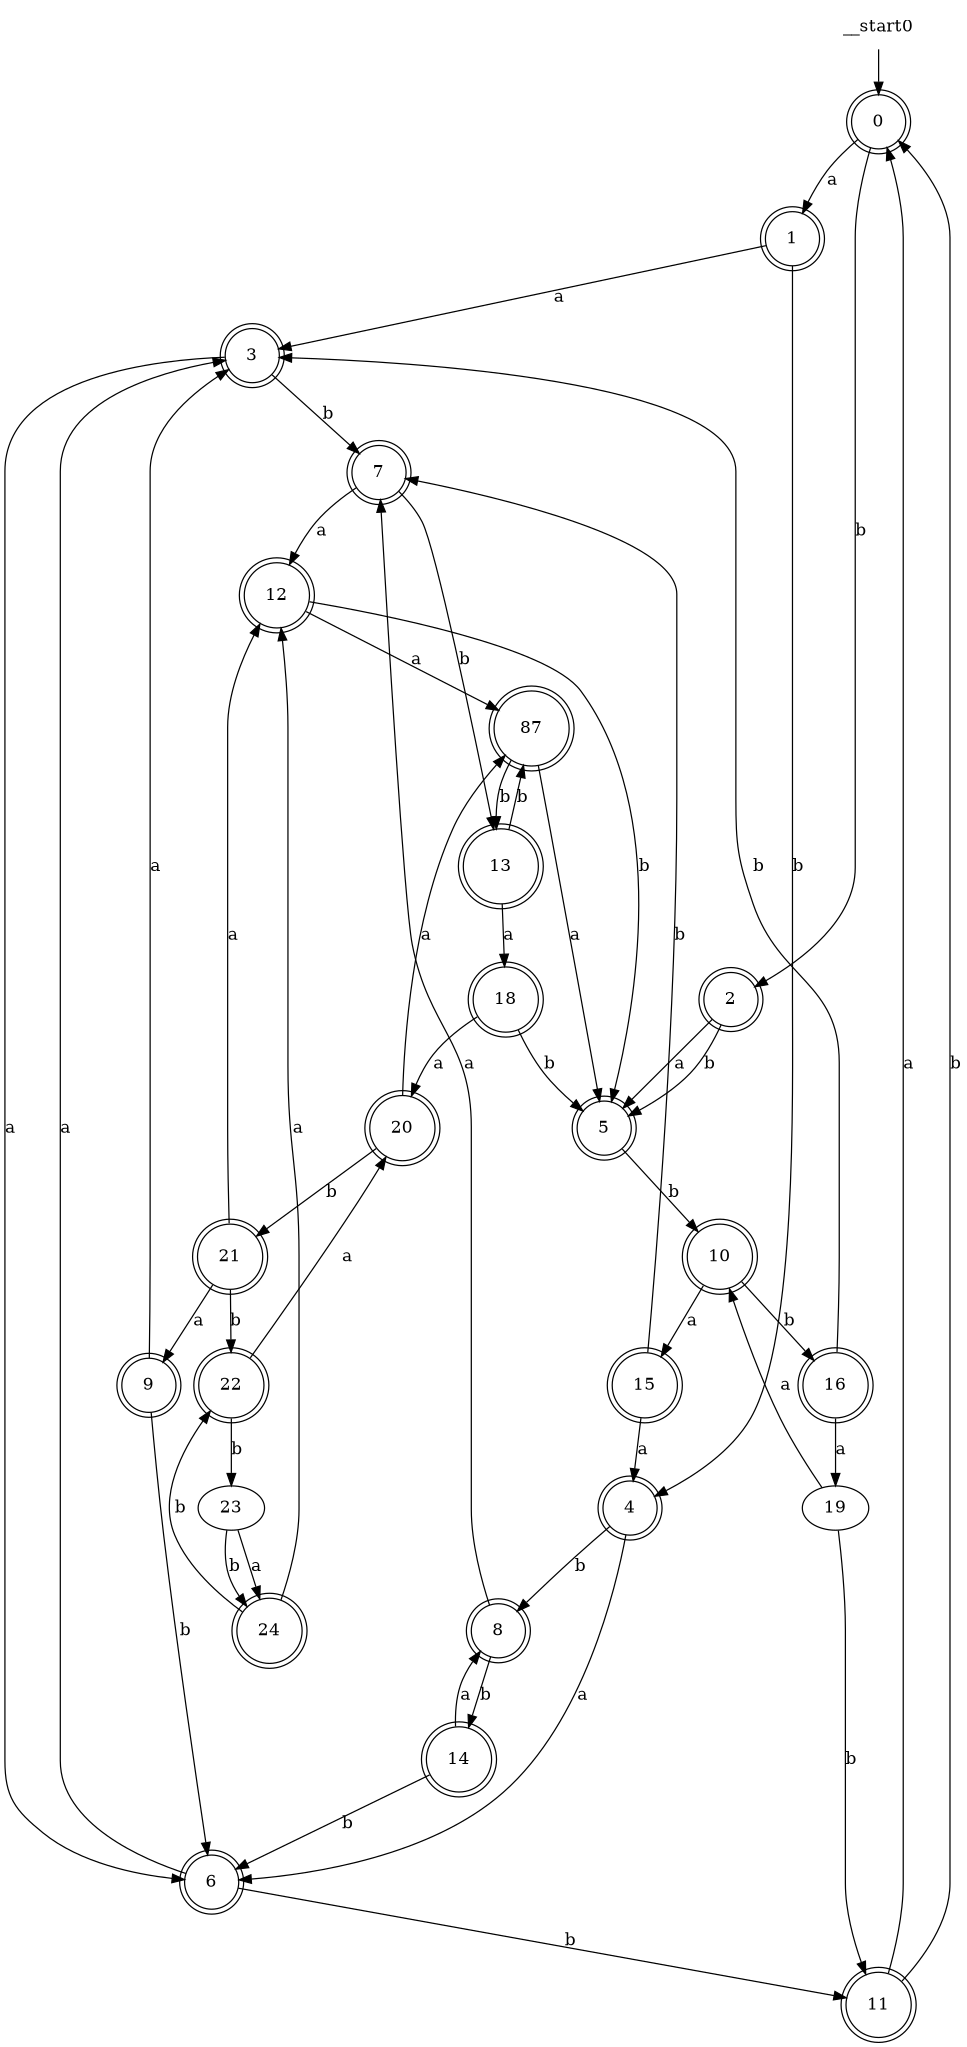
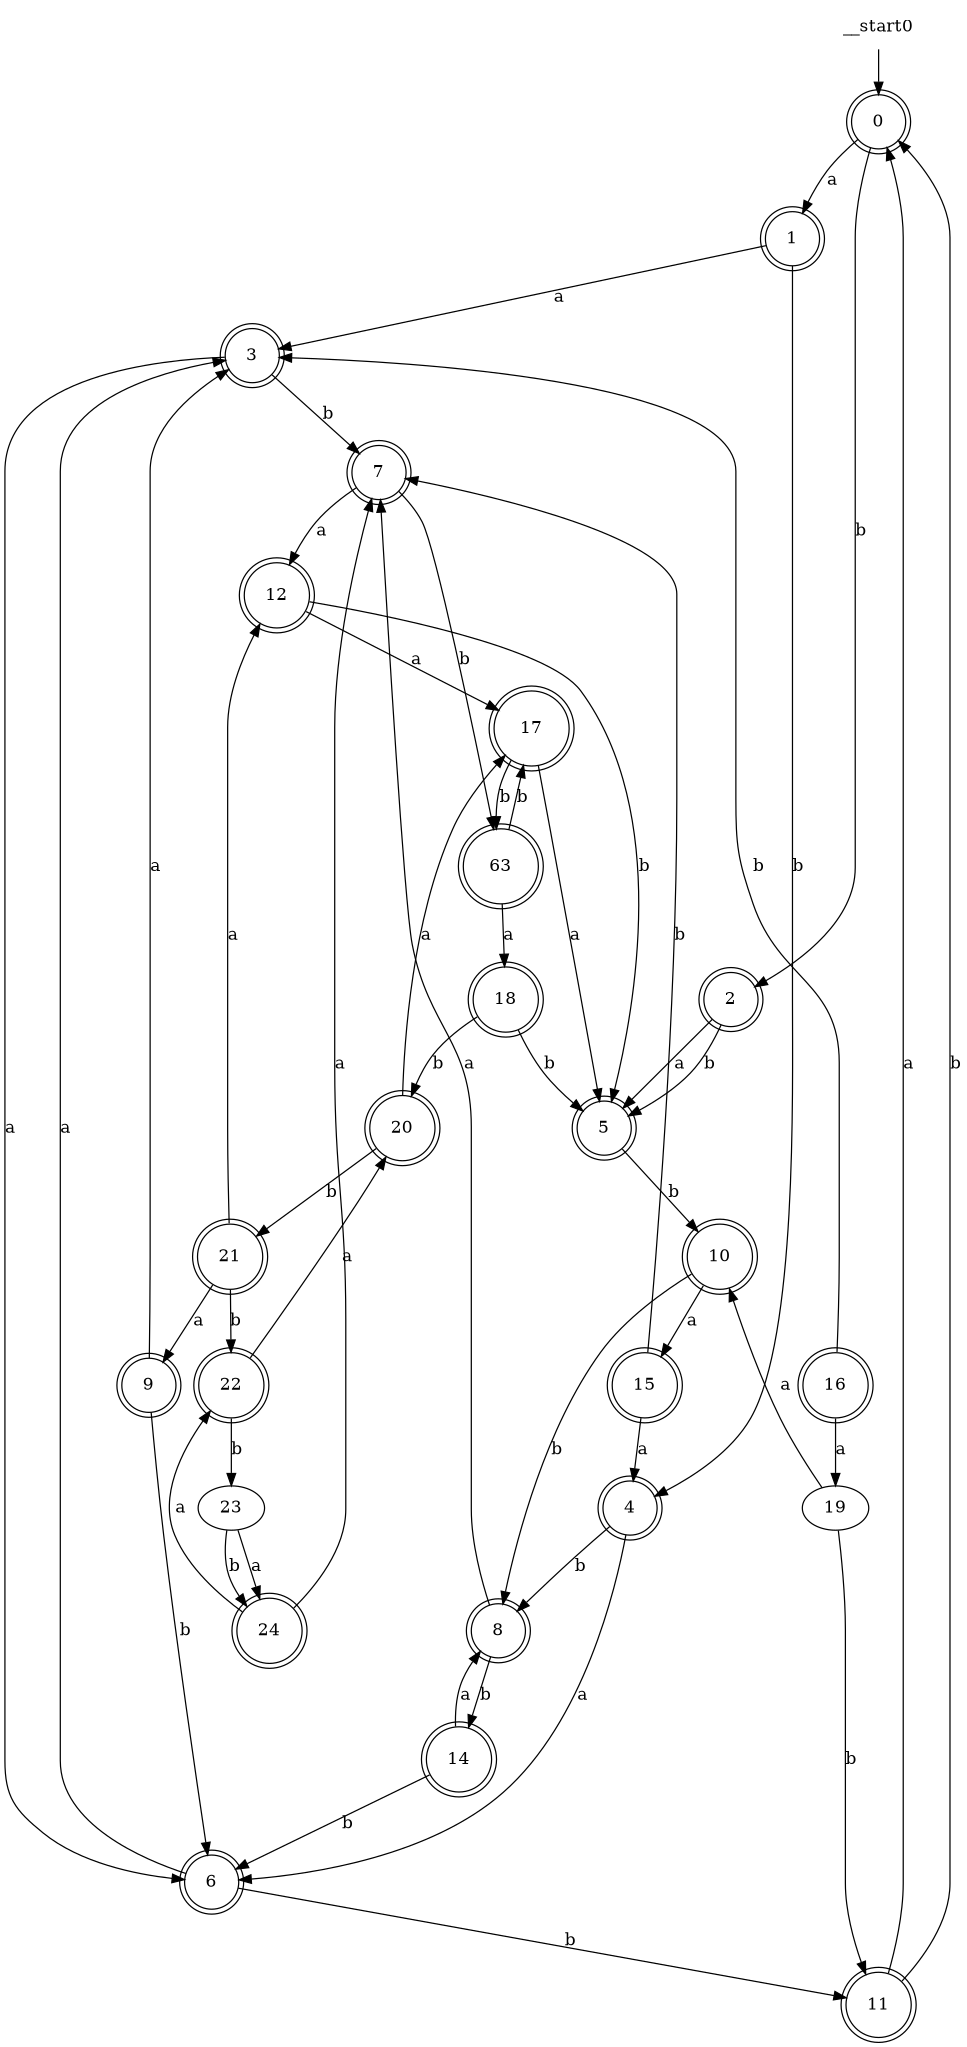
(532, 728) -> (532, 728)
(501, 866) -> (501, 866)
(439, 1064) -> (439, 1064)
(290, 1122) -> (335, 1066)
(770, 1313) -> (565, 1412)
(181, 1508) -> (181, 1508)
